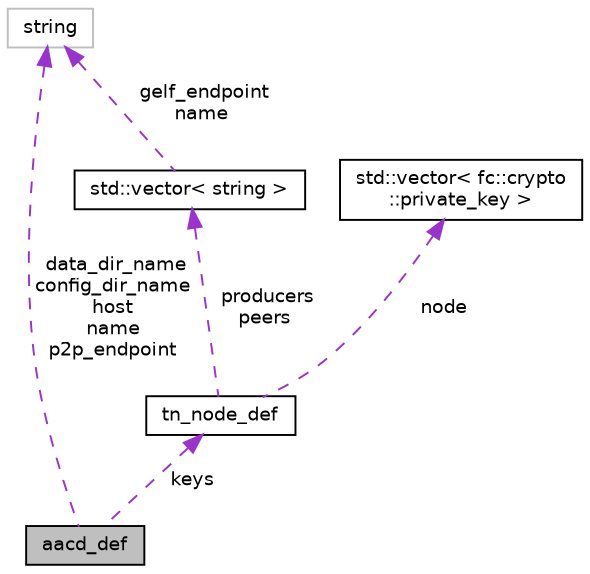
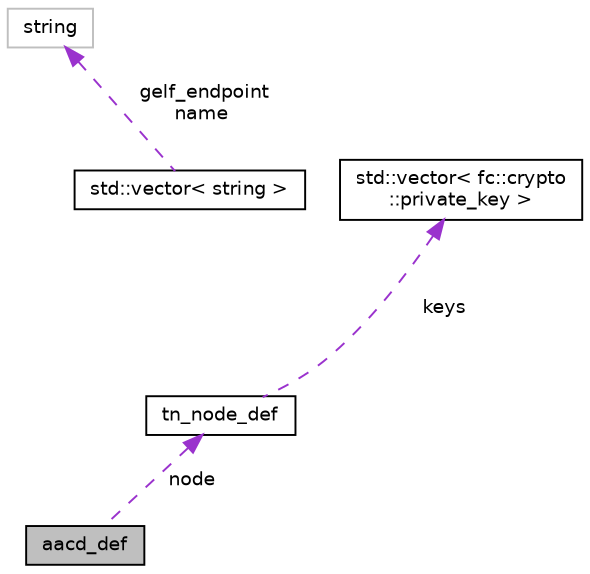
(30, 299) -> none
(442, 308) -> (442, 308)
(207, 312) -> none
(190, 480) -> (190, 480)
